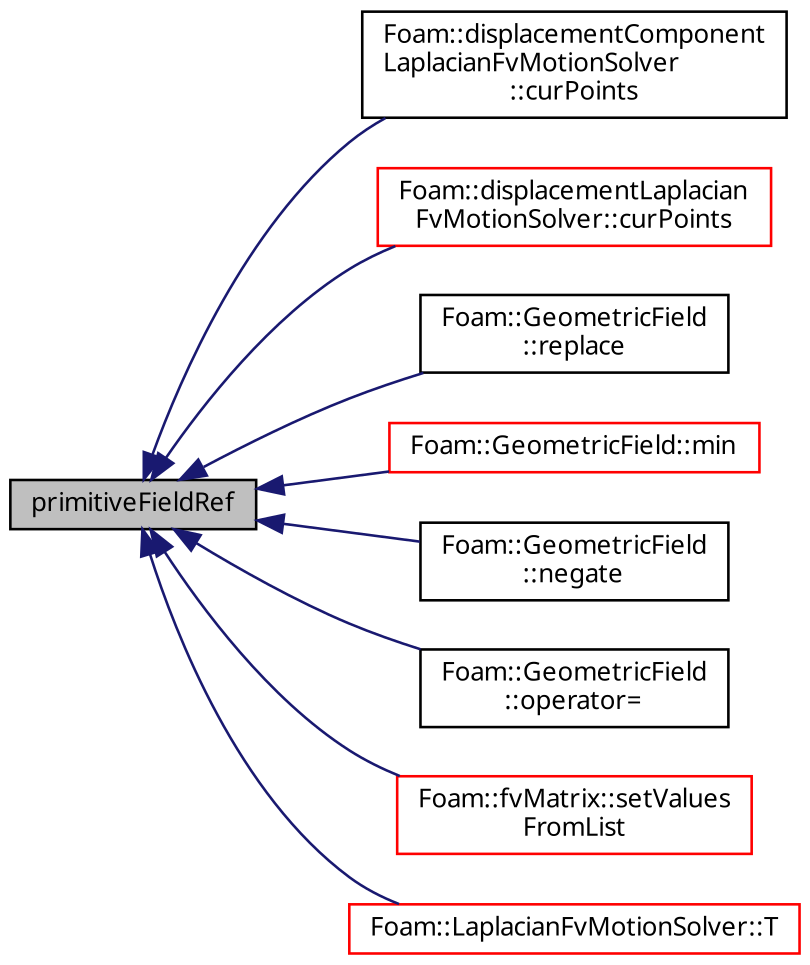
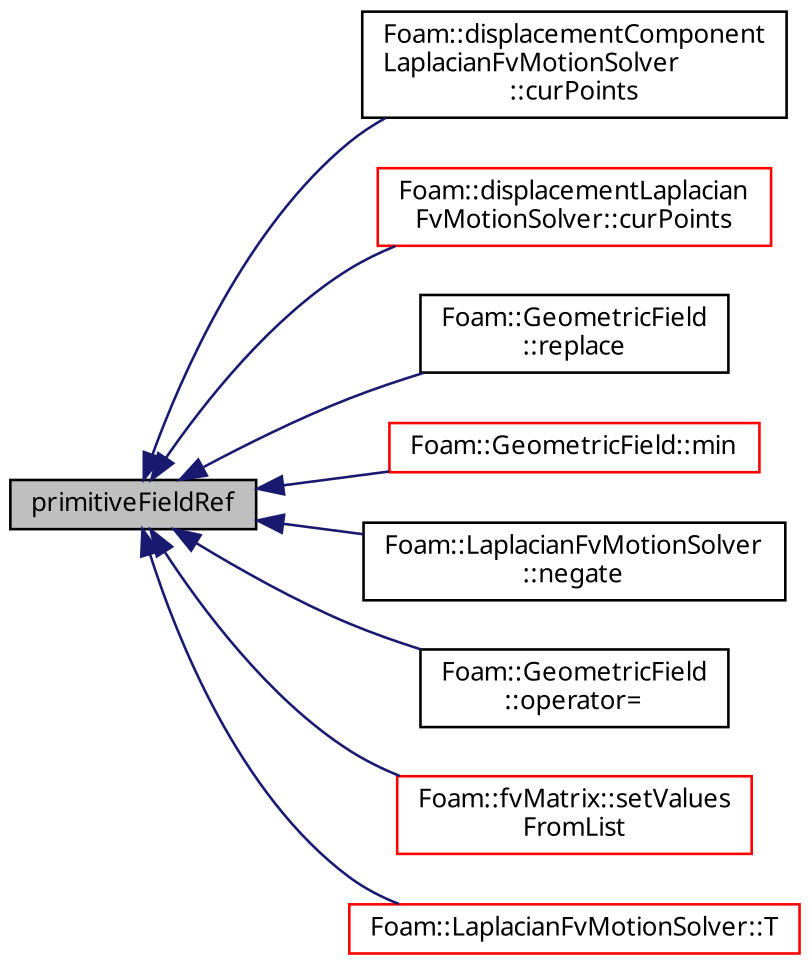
(574, 561) -> (574, 561)
